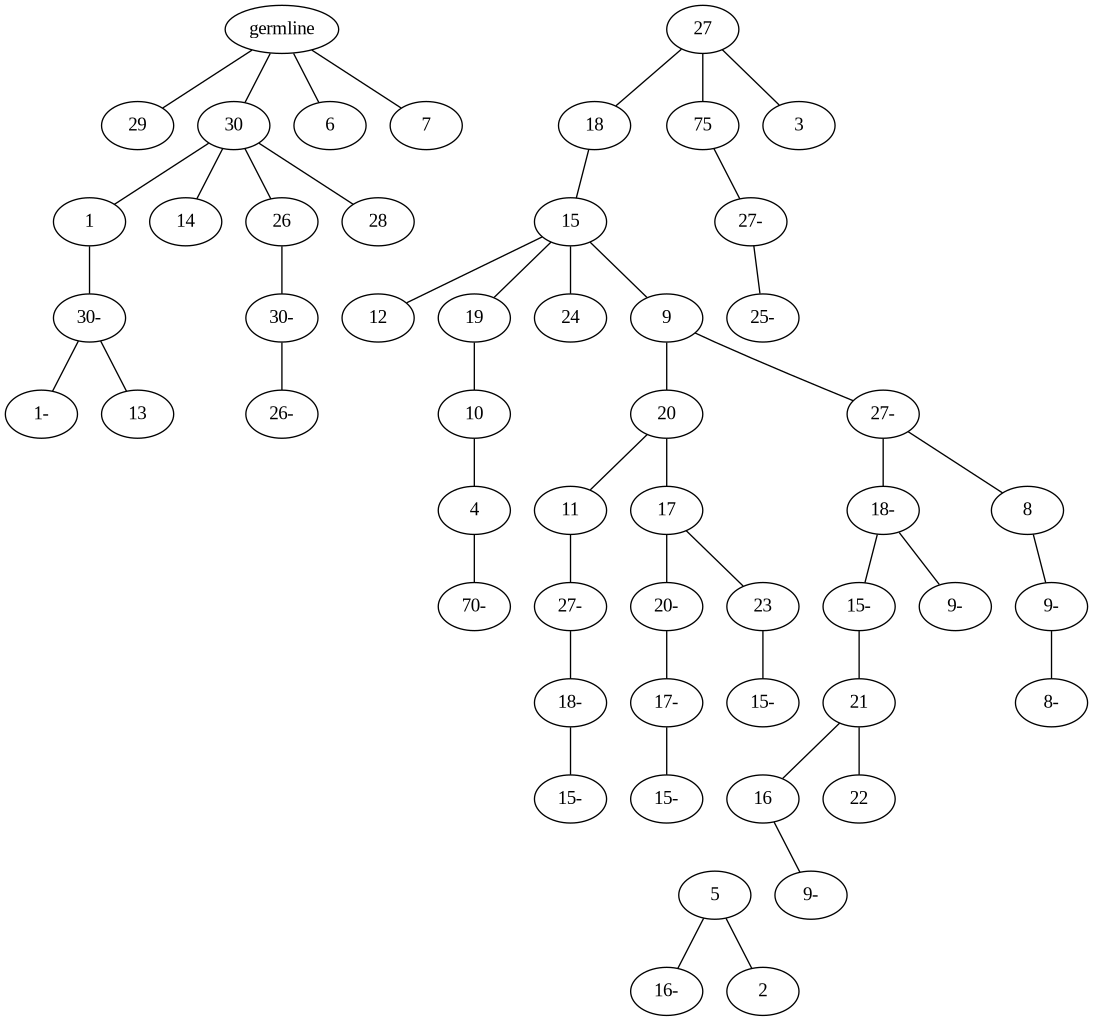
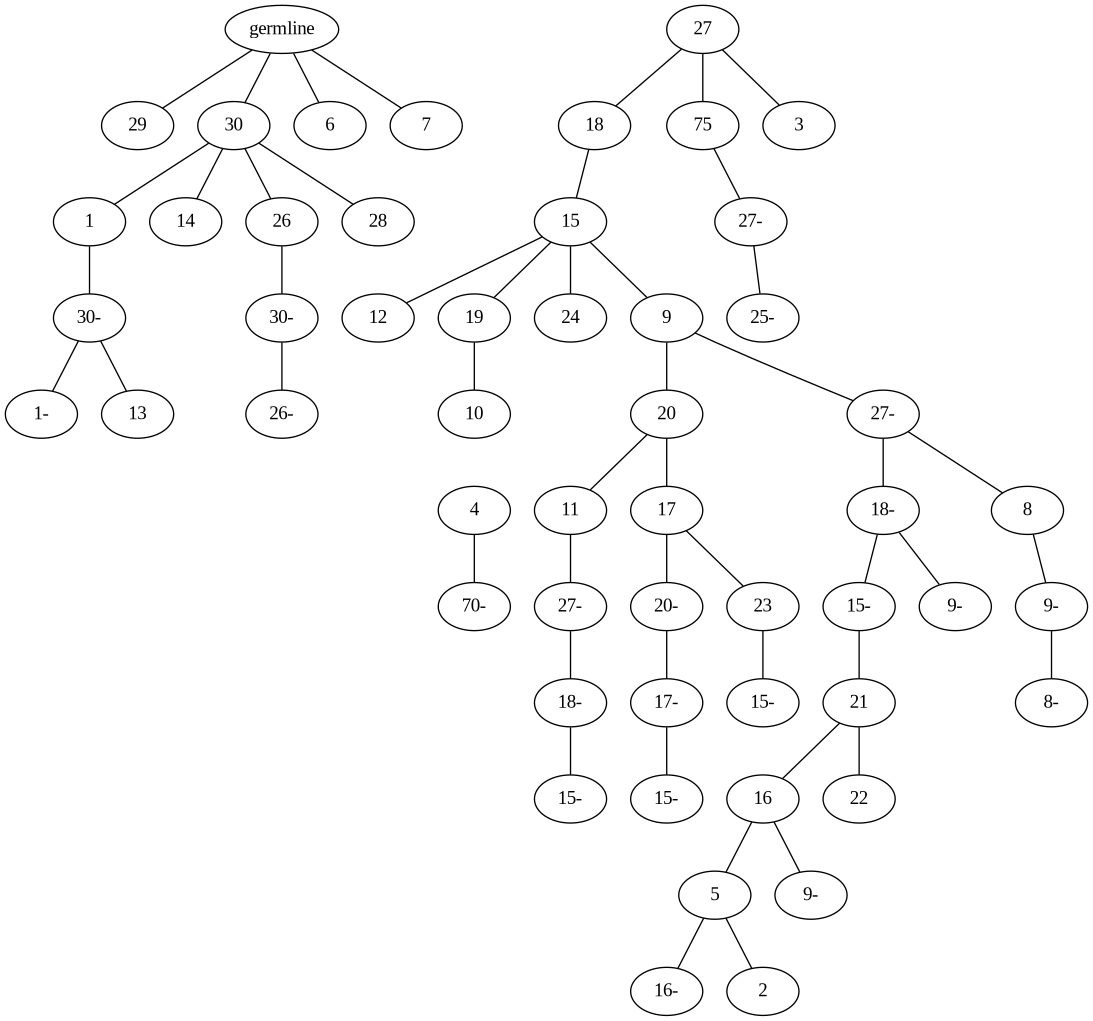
(474, 462) -> none
none -> (739, 847)
